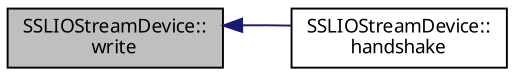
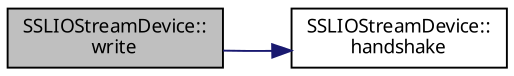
(267, 25) -> (248, 51)
